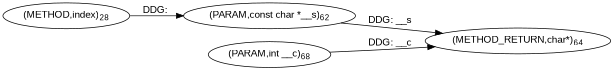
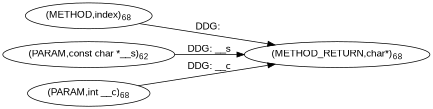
(104, 15) -> (127, 15)
(153, 16) -> (204, 34)
(579, 40) -> (398, 53)
